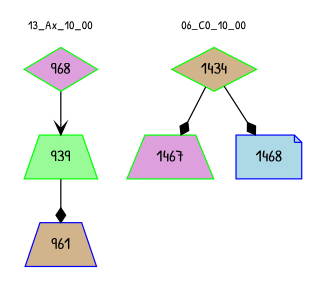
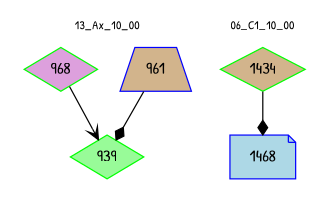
(214, 26) -> (263, 26)
(61, 157) -> (107, 157)
(170, 157) -> none
(61, 194) -> (134, 109)
